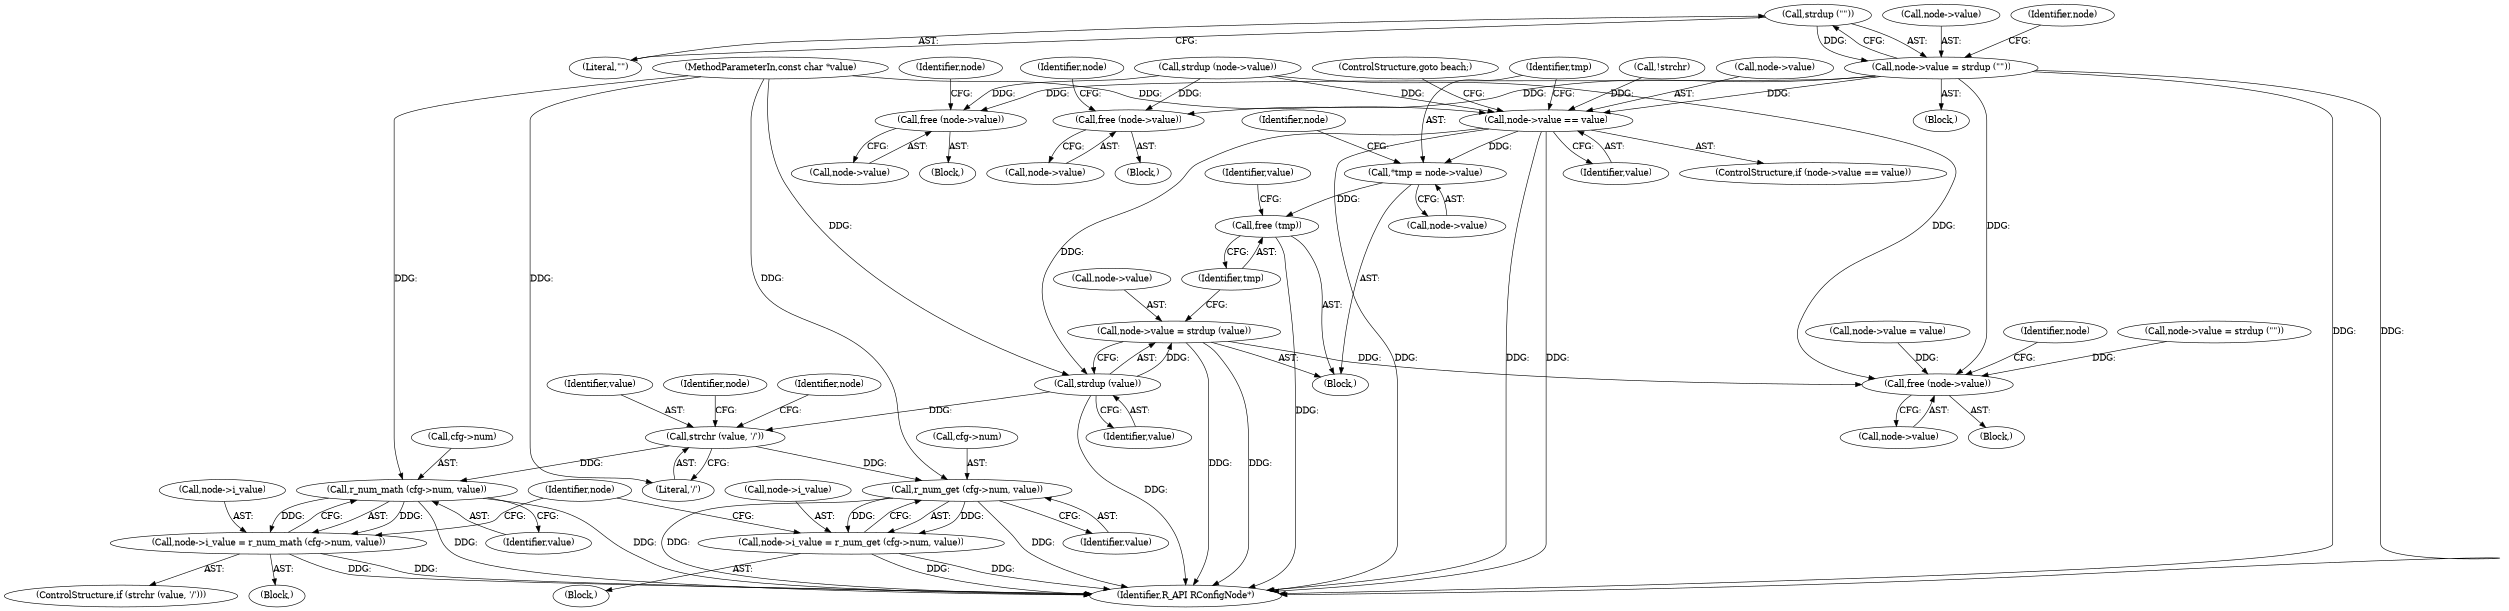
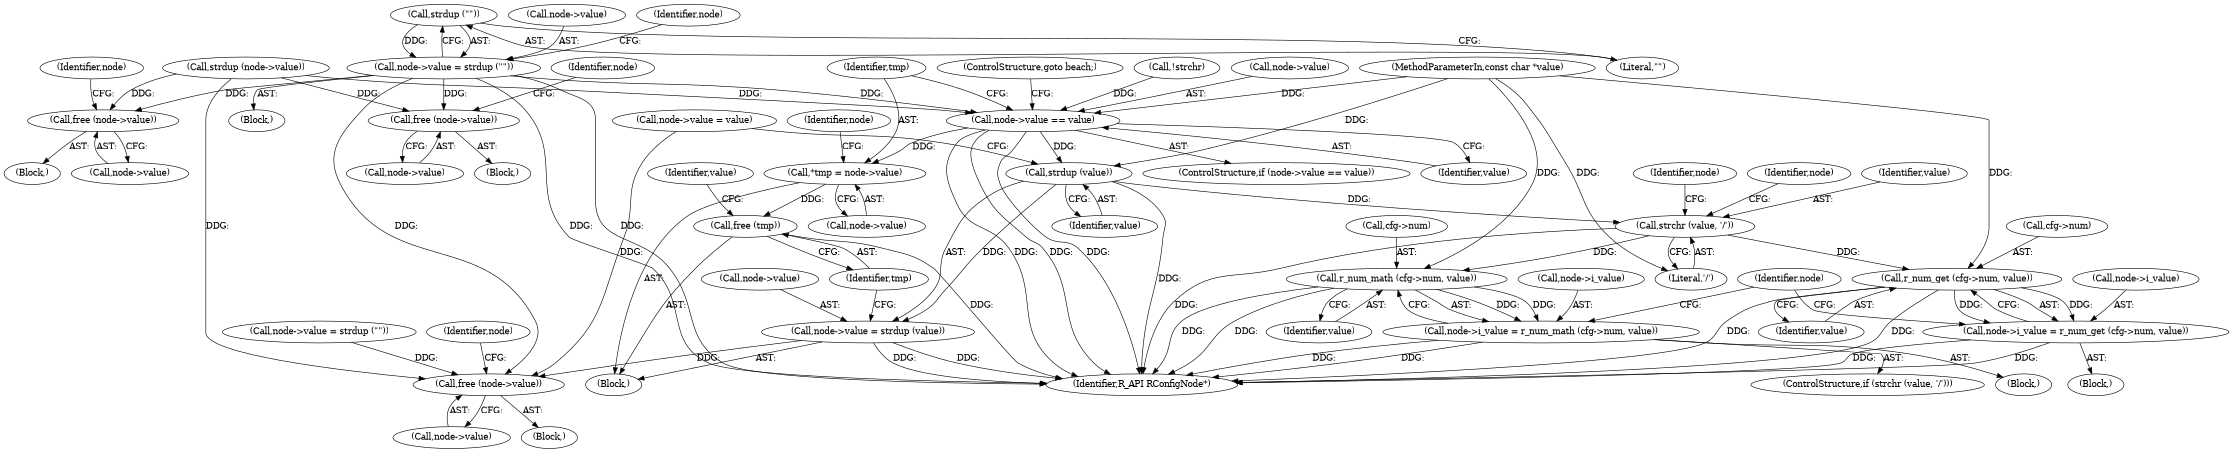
none -> (1354, 253)
(1103, 349) -> (886, 137)
